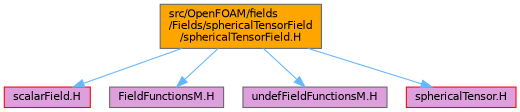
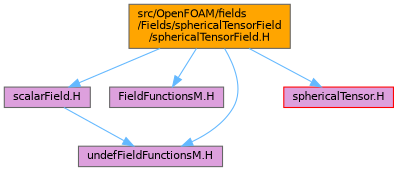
(47, 97) -> (47, 97)
none -> (94, 124)
